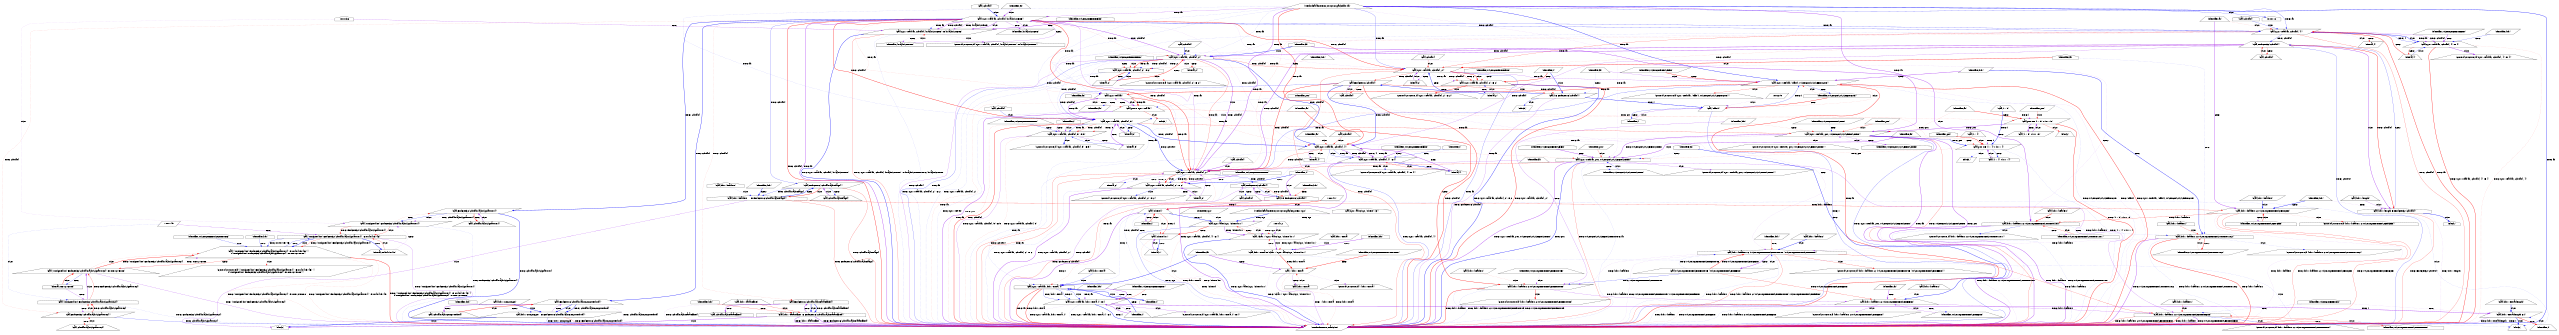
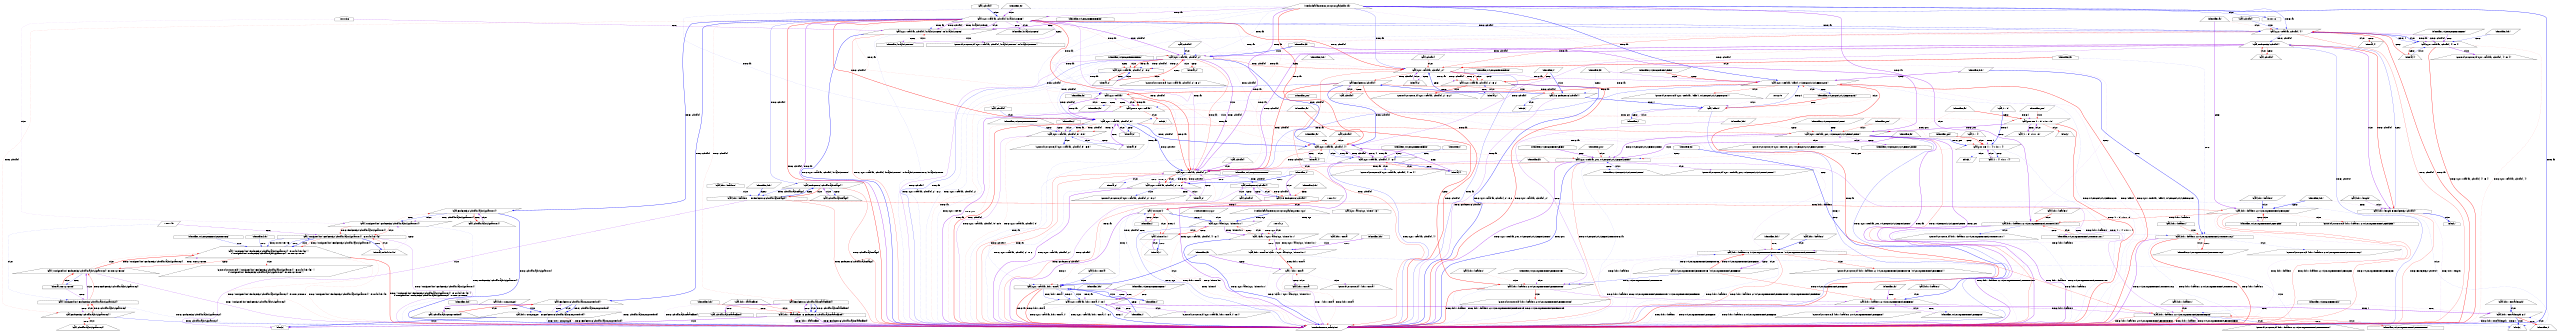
(1155, 211) -> (1155, 211)
(1204, 211) -> (1204, 211)
none -> (1187, 230)
(1379, 252) -> none
